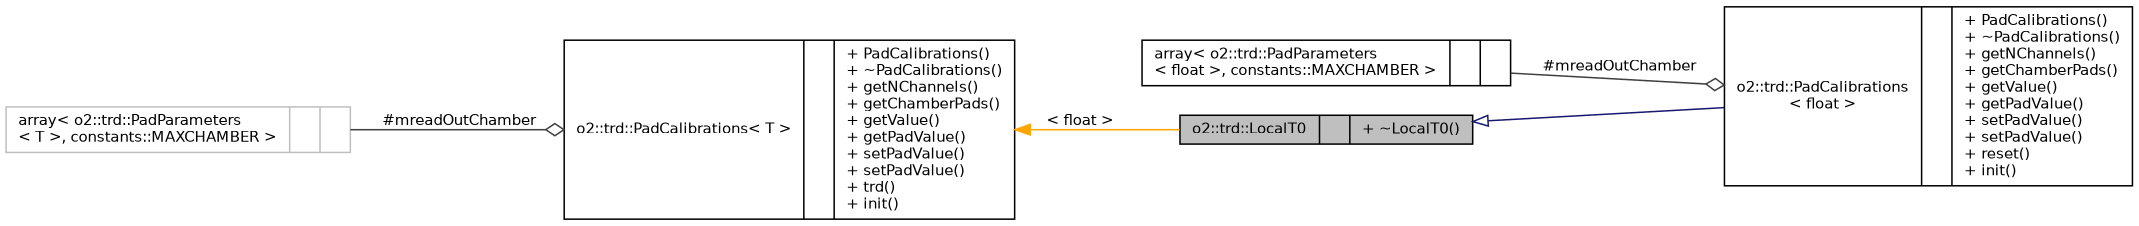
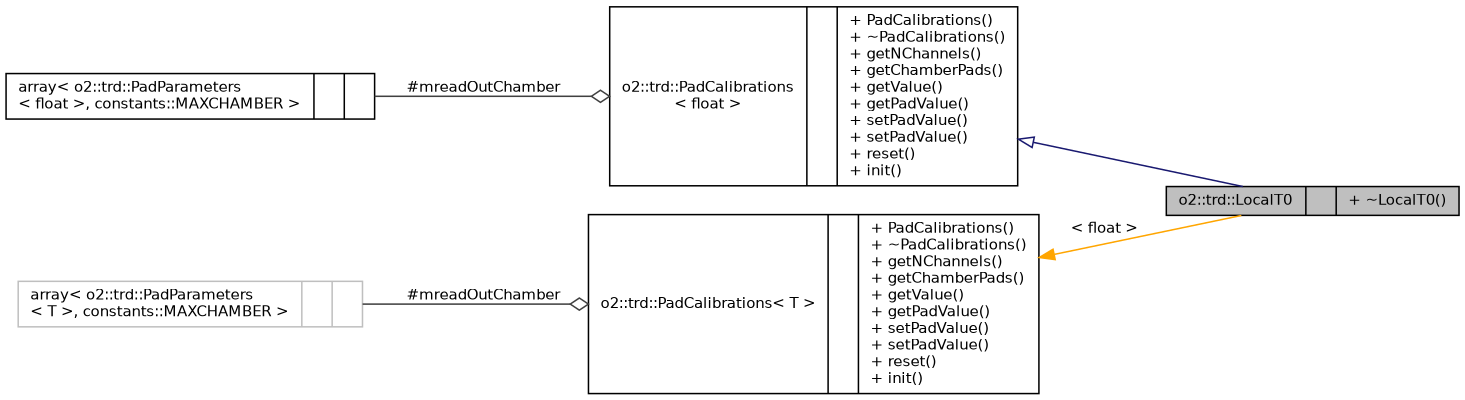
(1606, 114) -> (1138, 164)
(871, 187) -> (904, 362)
